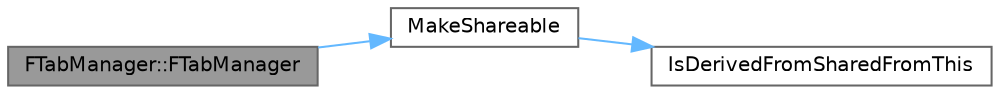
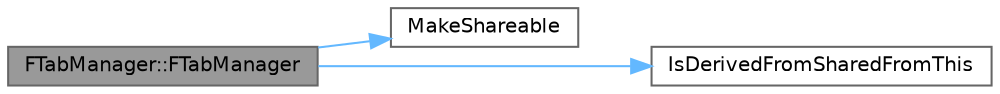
(605, 41) -> (475, 66)
